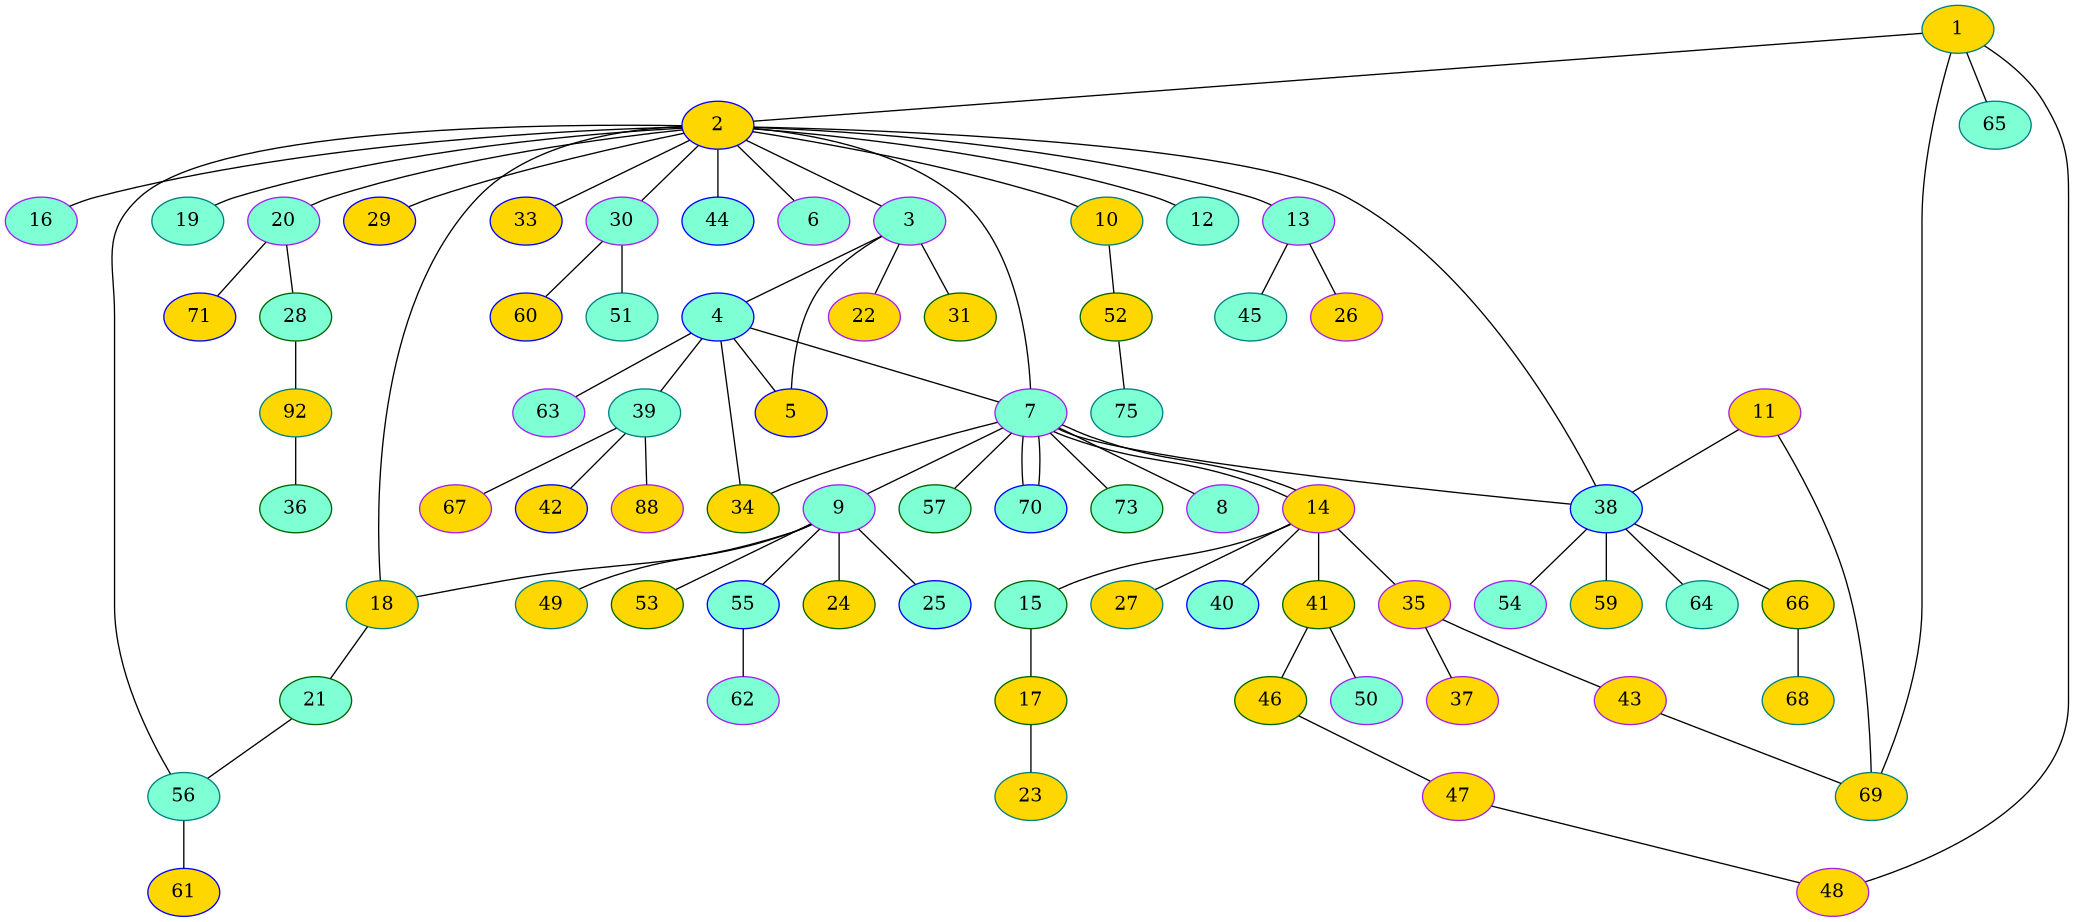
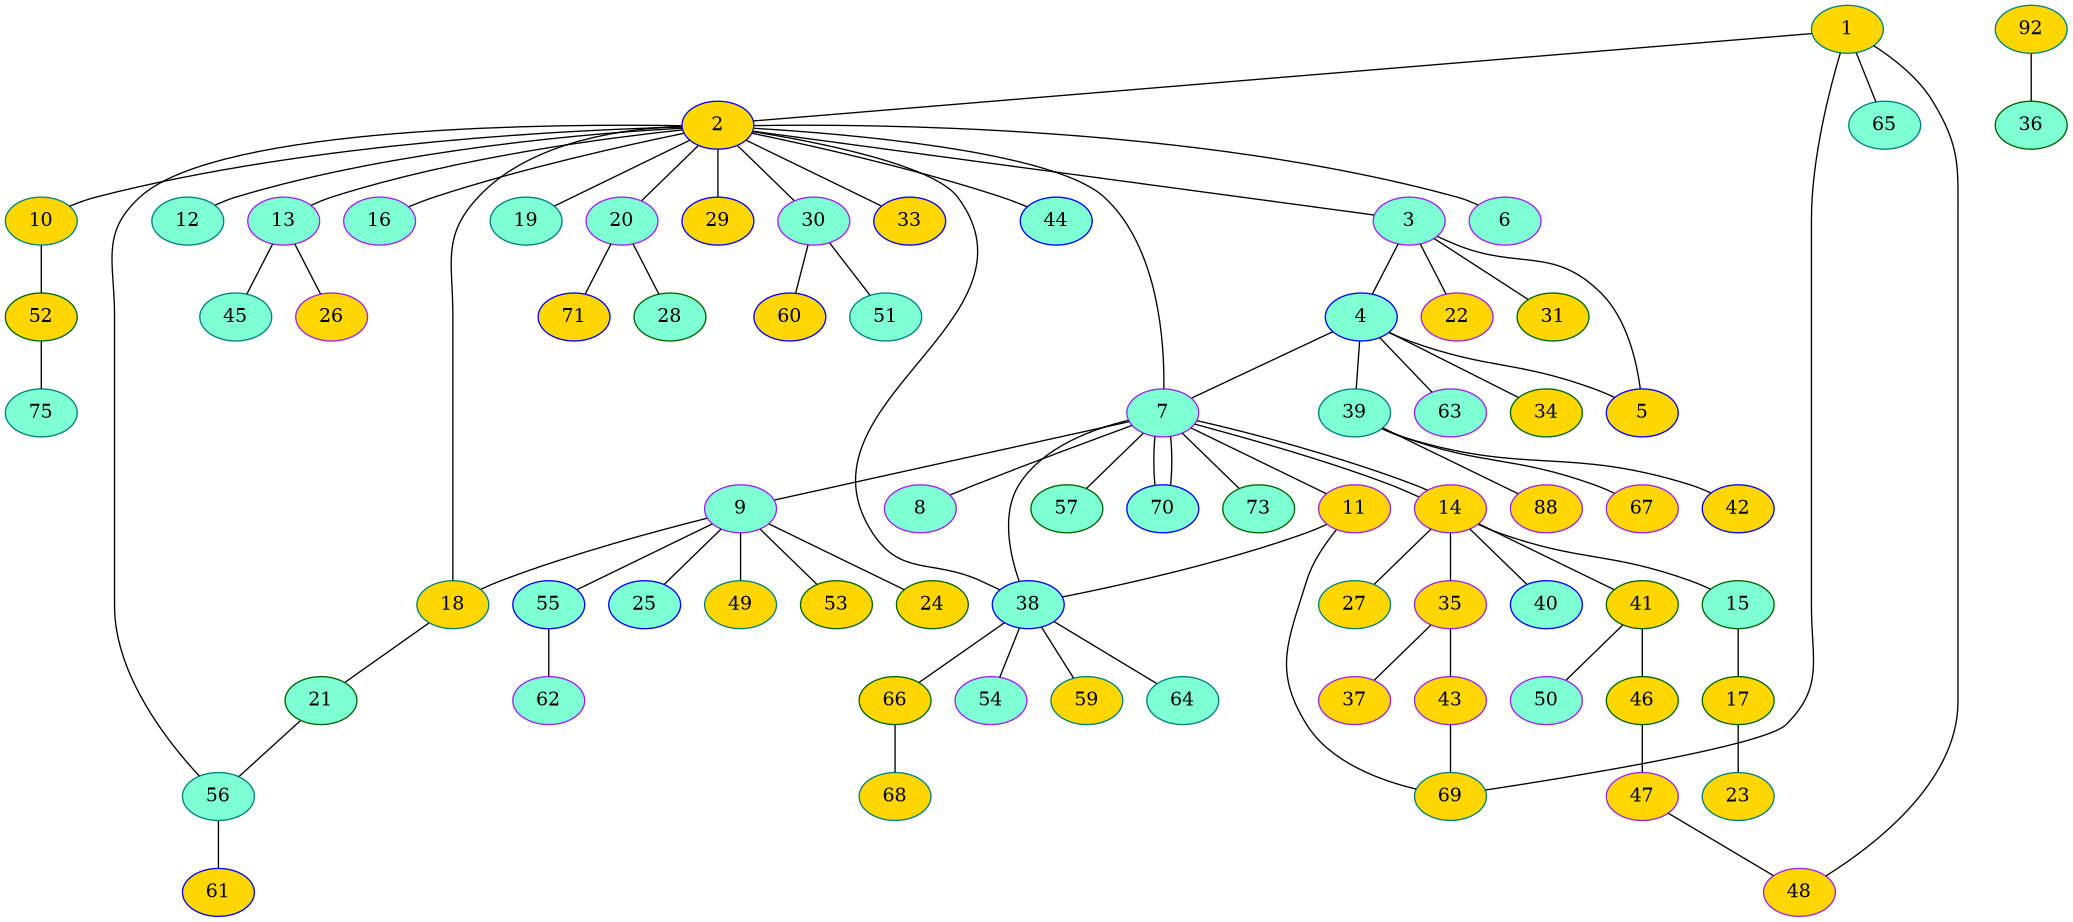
(296, 365) -> none
(883, 454) -> (1259, 461)
